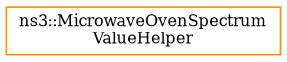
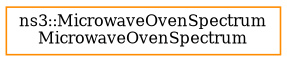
(143, 31) -> (143, 31)
